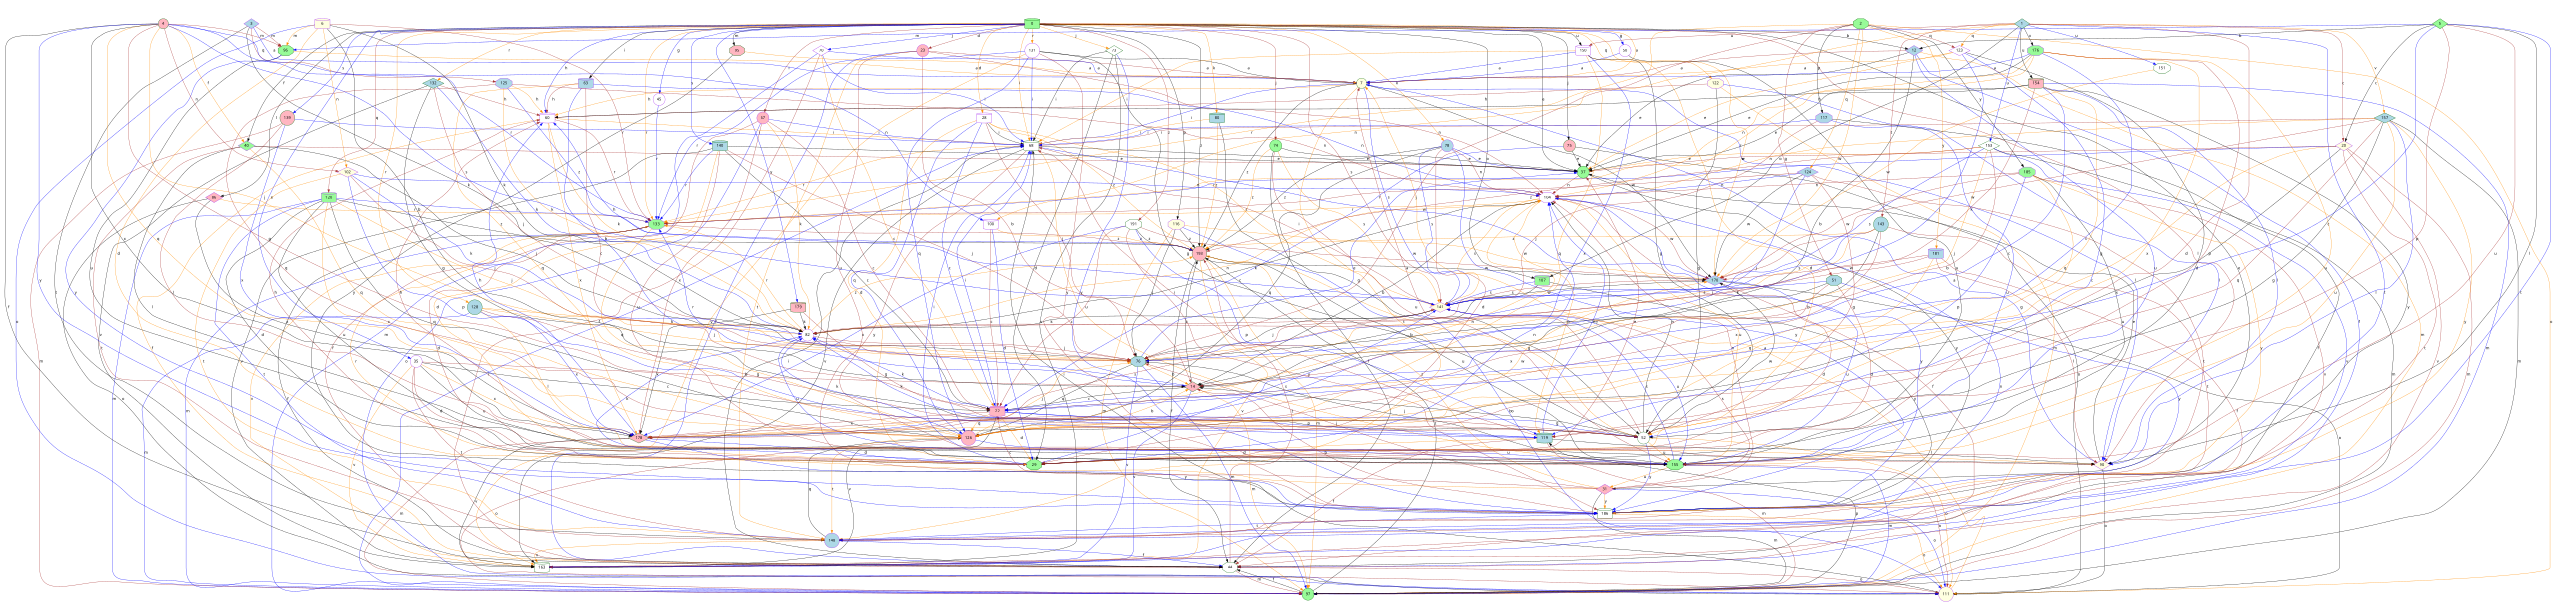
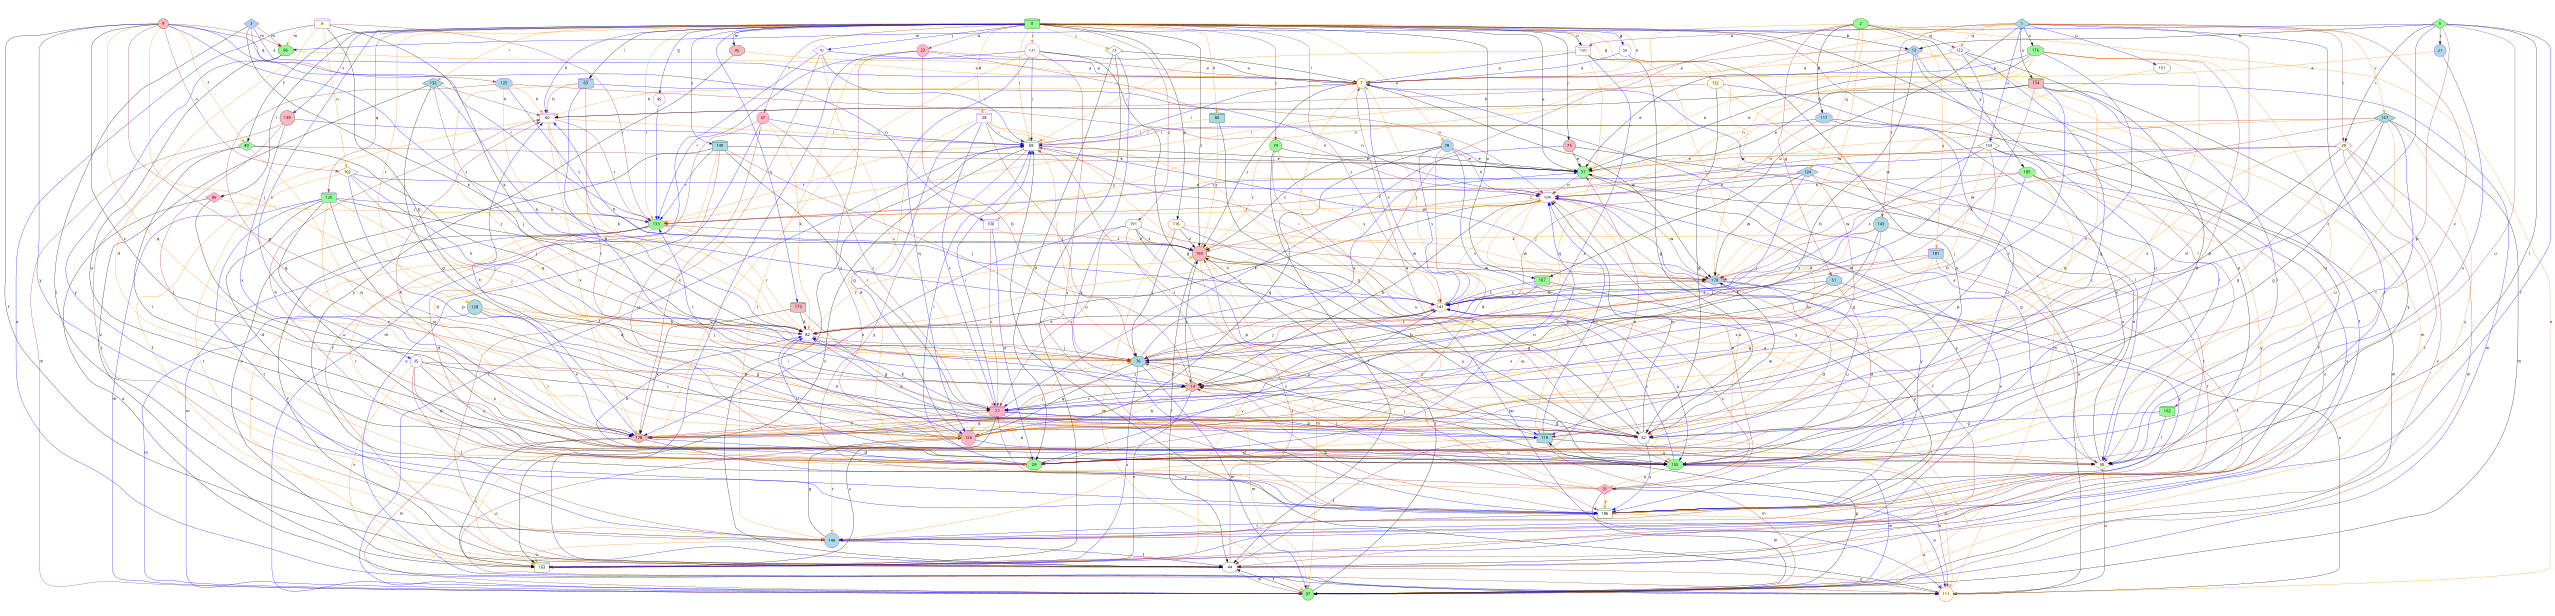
none -> (2440, 51)
(1061, 84) -> (1238, 62)
none -> (2167, 411)
